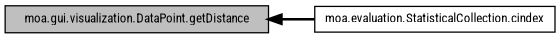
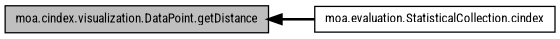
(137, 19) -> (137, 19)
